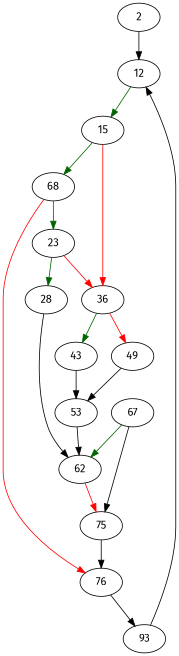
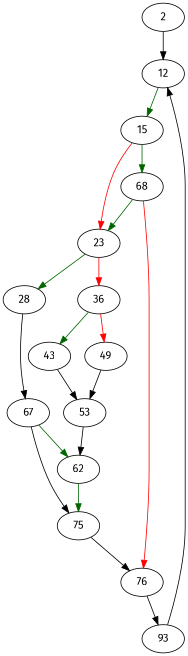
(103, 211) -> (111, 180)
(40, 385) -> (21, 352)
(89, 494) -> (78, 494)
